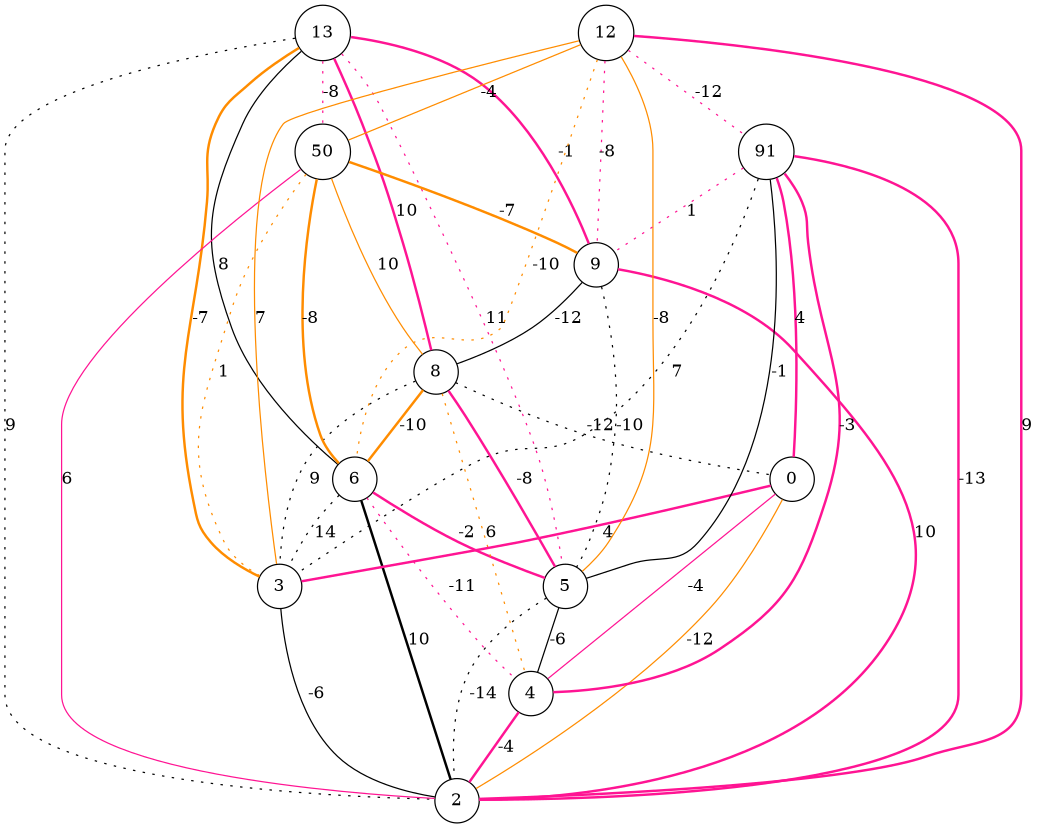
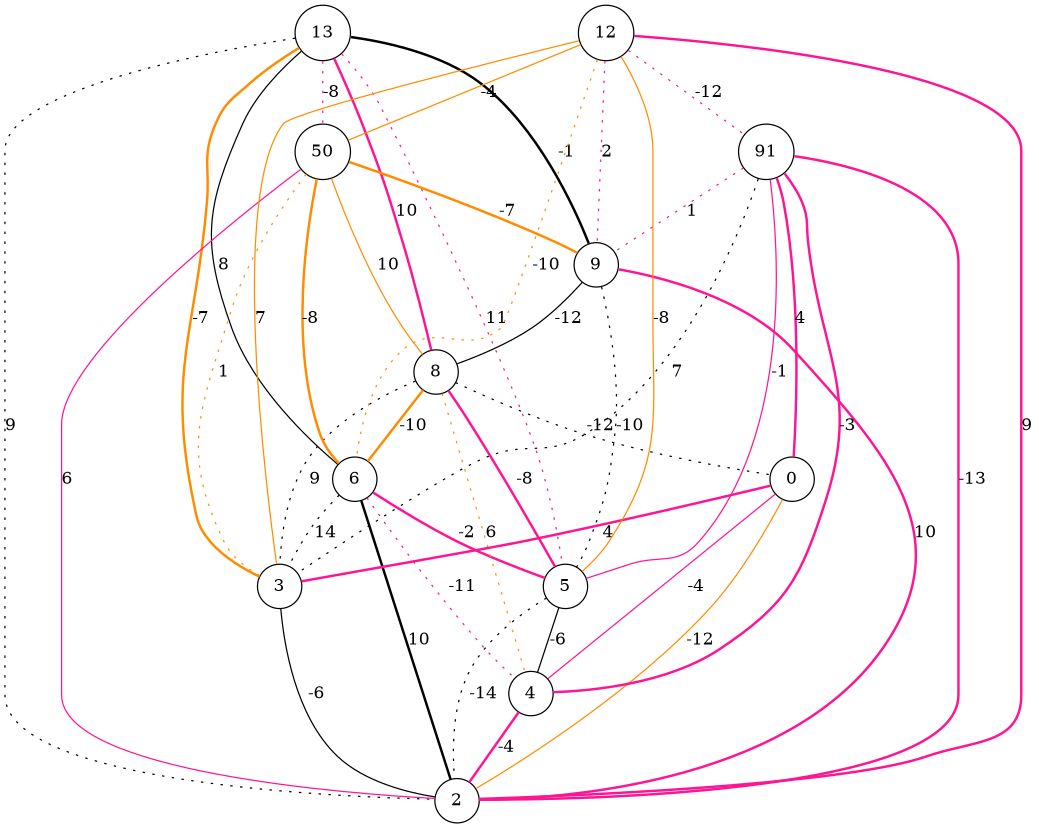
(502, 102) -> (502, 102)
(607, 152) -> (607, 152)
(757, 427) -> (757, 427)
